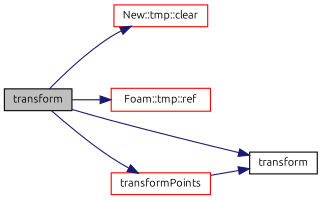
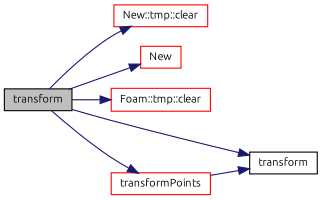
none -> (161, 57)
(161, 100) -> (161, 100)
